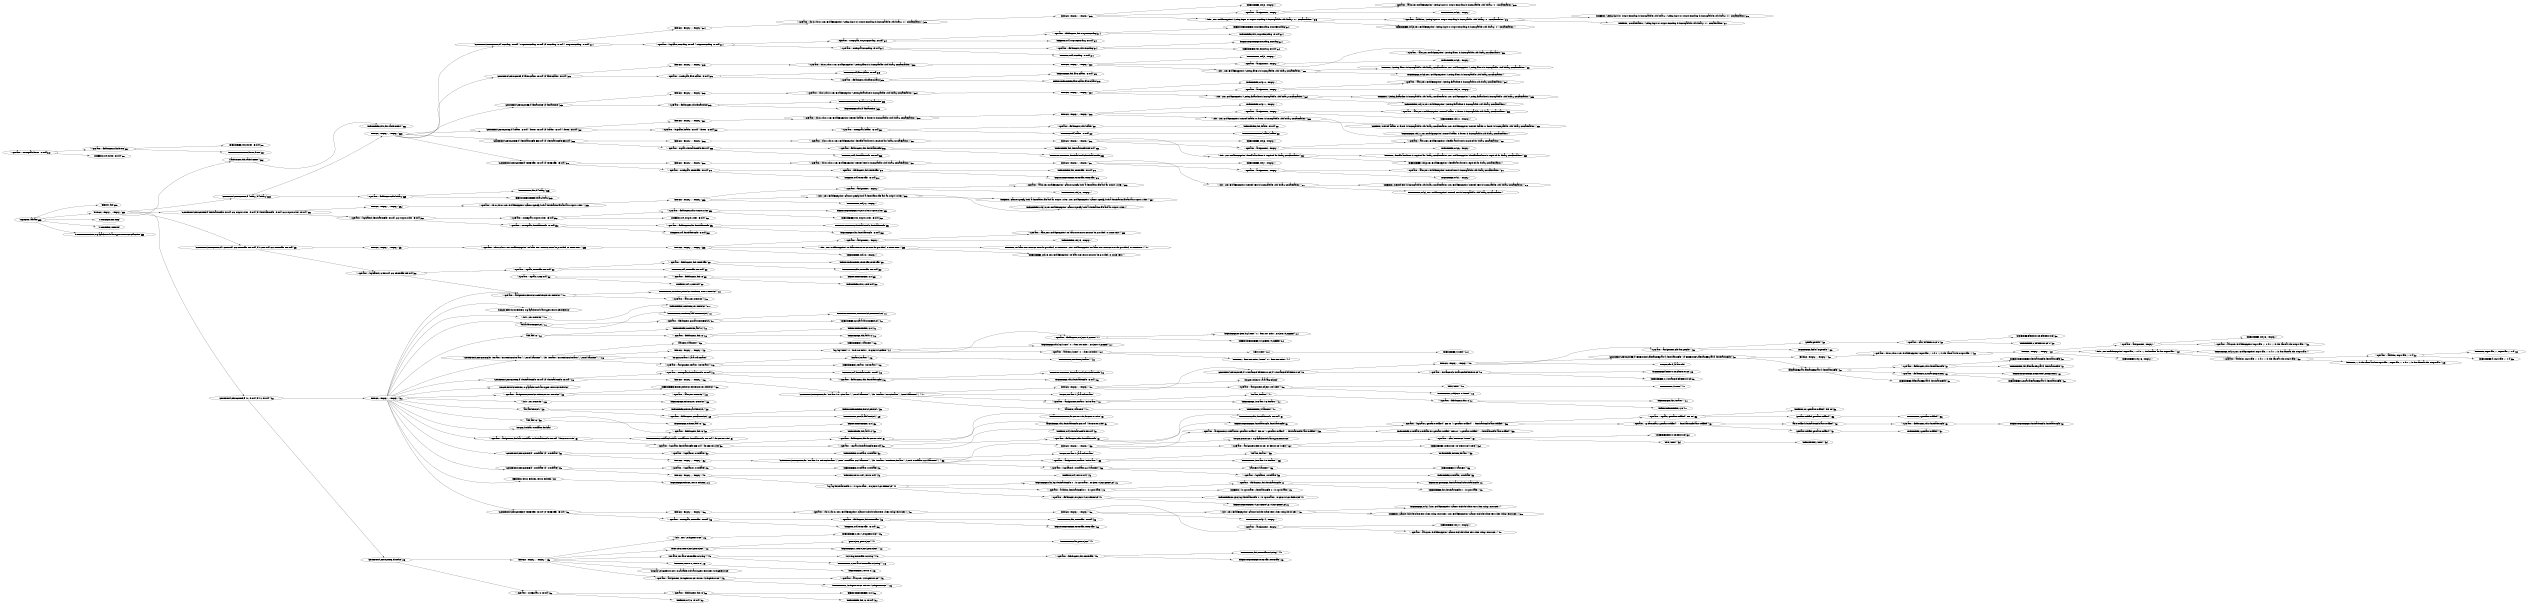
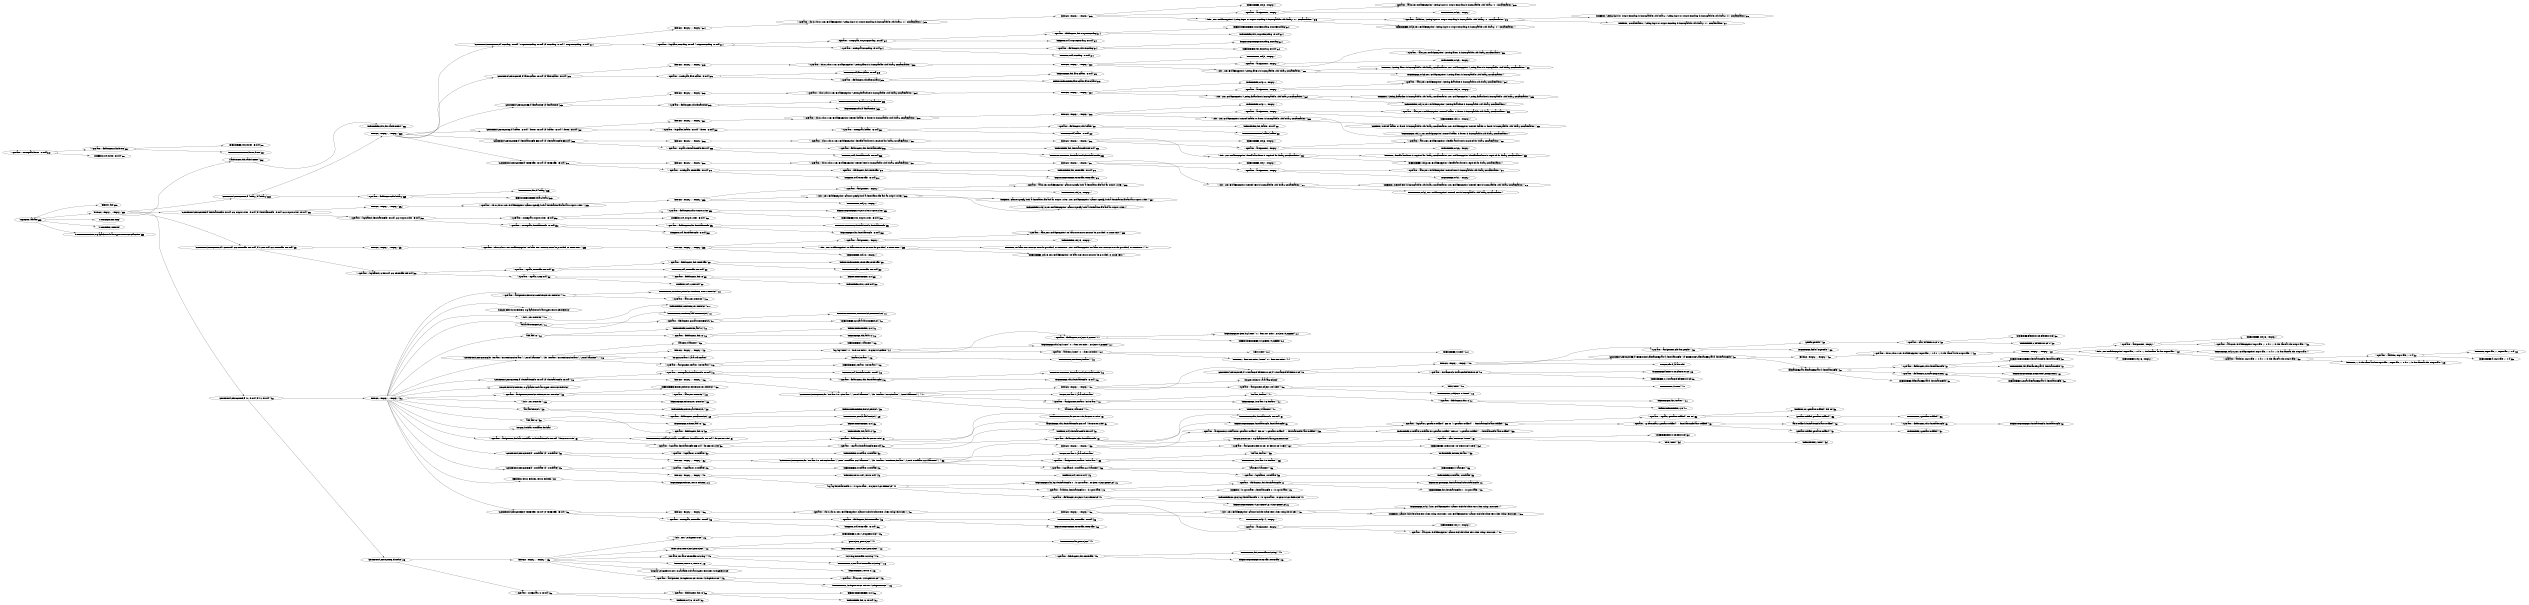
(1166, 134) -> (1169, 130)
(459, 284) -> (467, 275)
